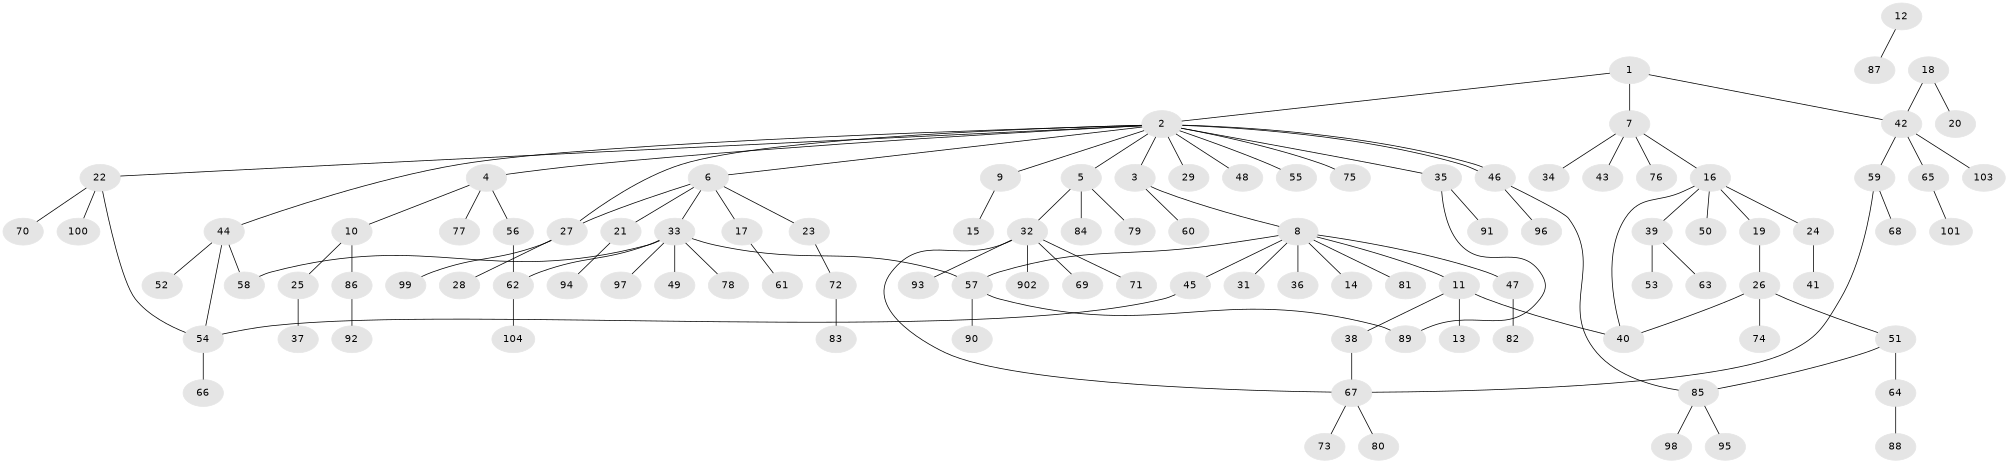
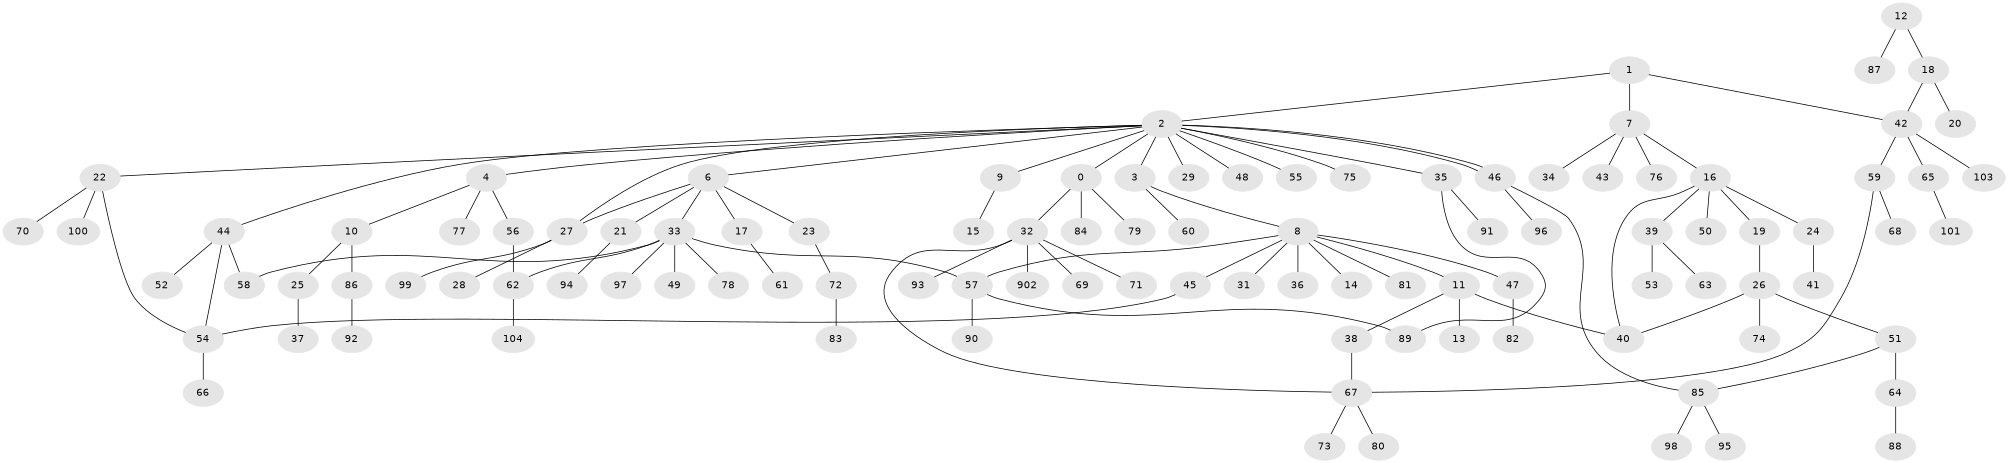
none -> (1915, 43)
(1081, 178) -> (1081, 178)
